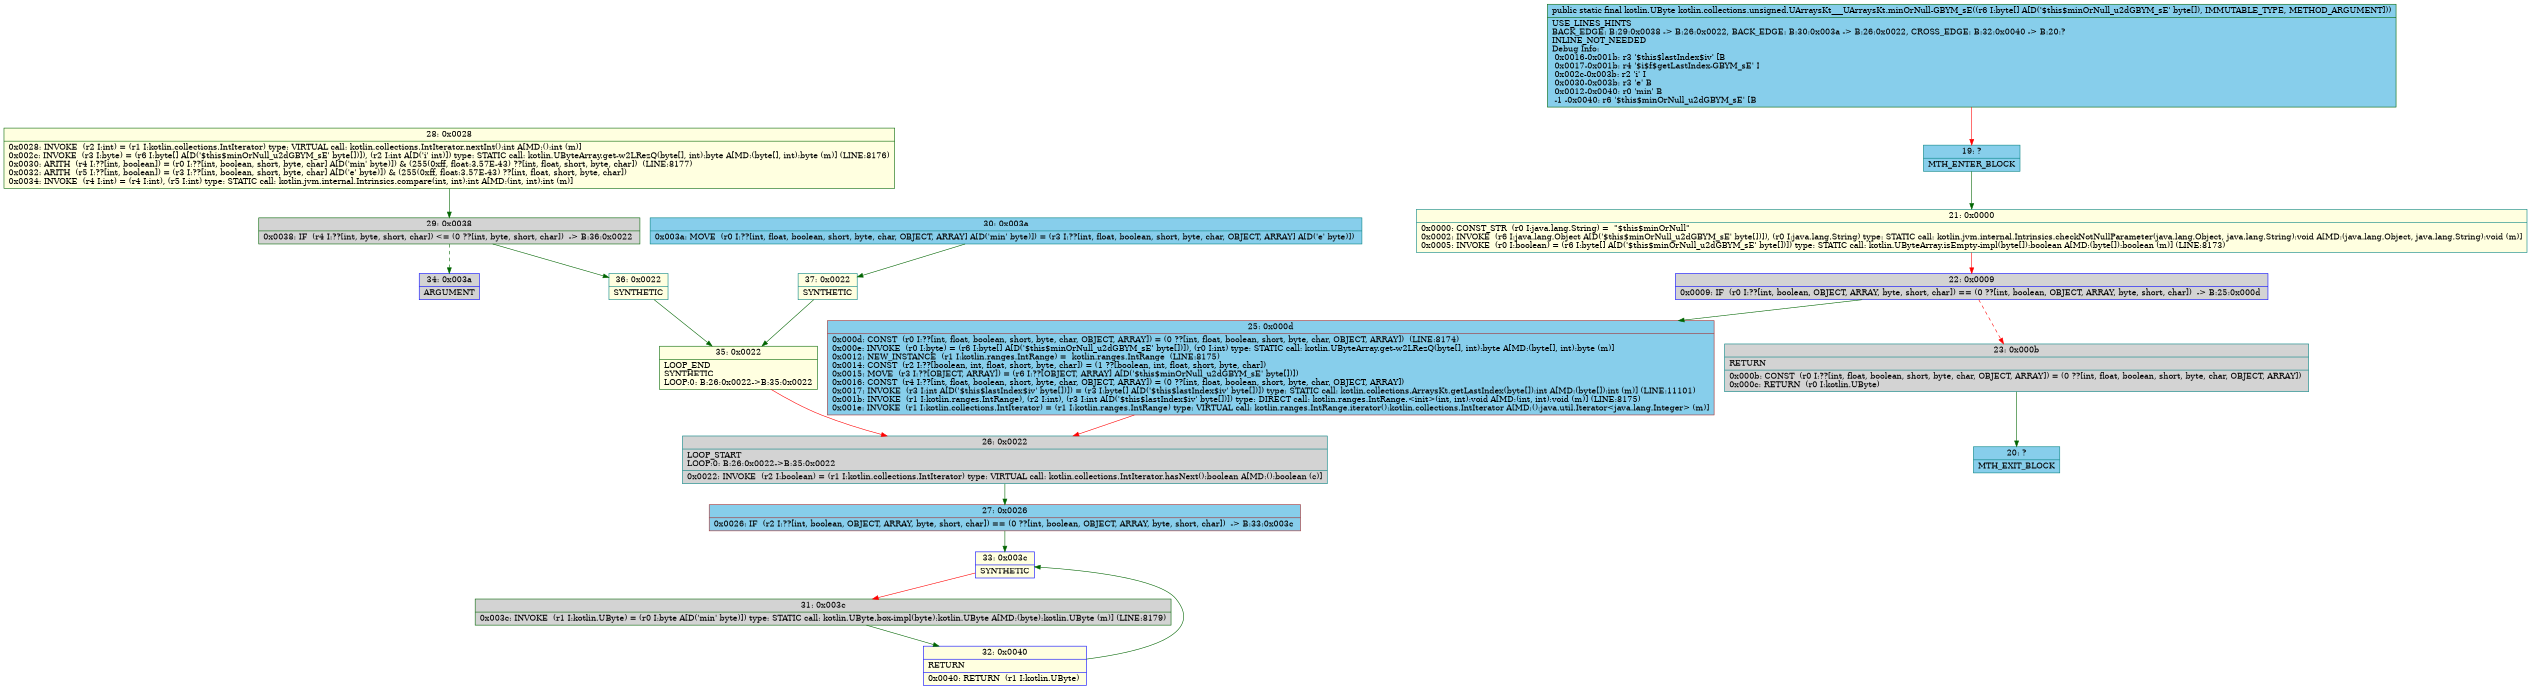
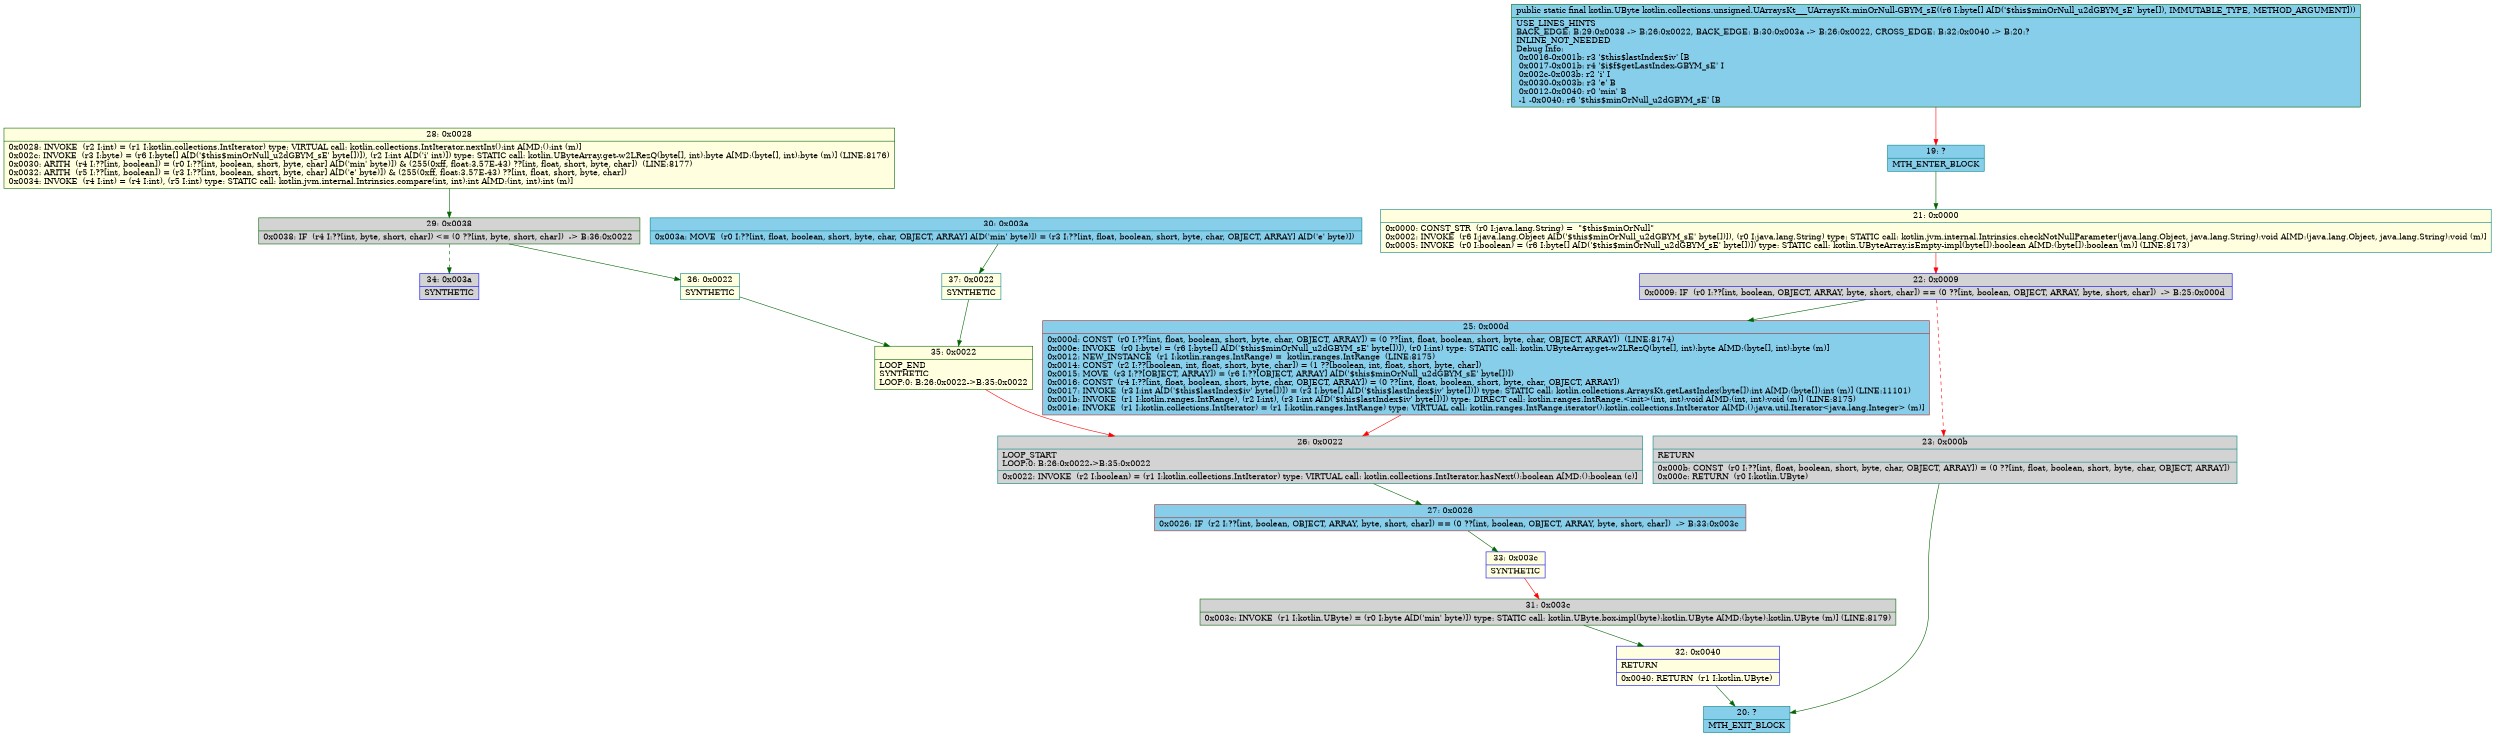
(449, 293) -> (449, 293)
(1172, 596) -> (1723, 694)
